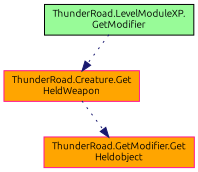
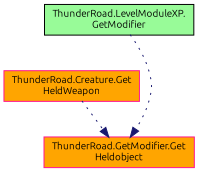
(98, 49) -> (151, 81)
